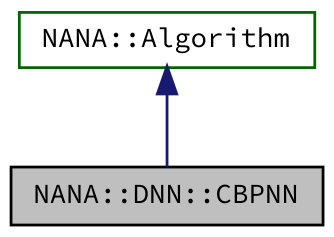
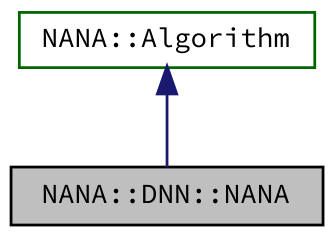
(167, 196) -> (167, 196)
